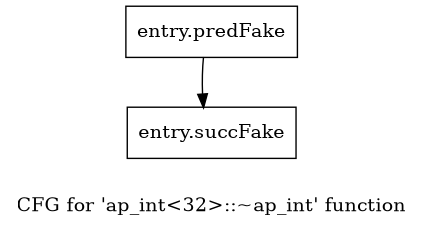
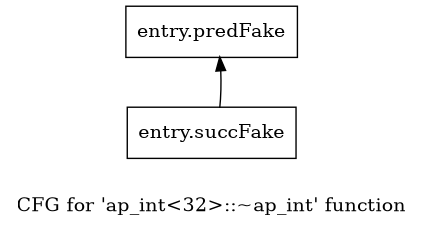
(202, 75) -> (221, 89)
